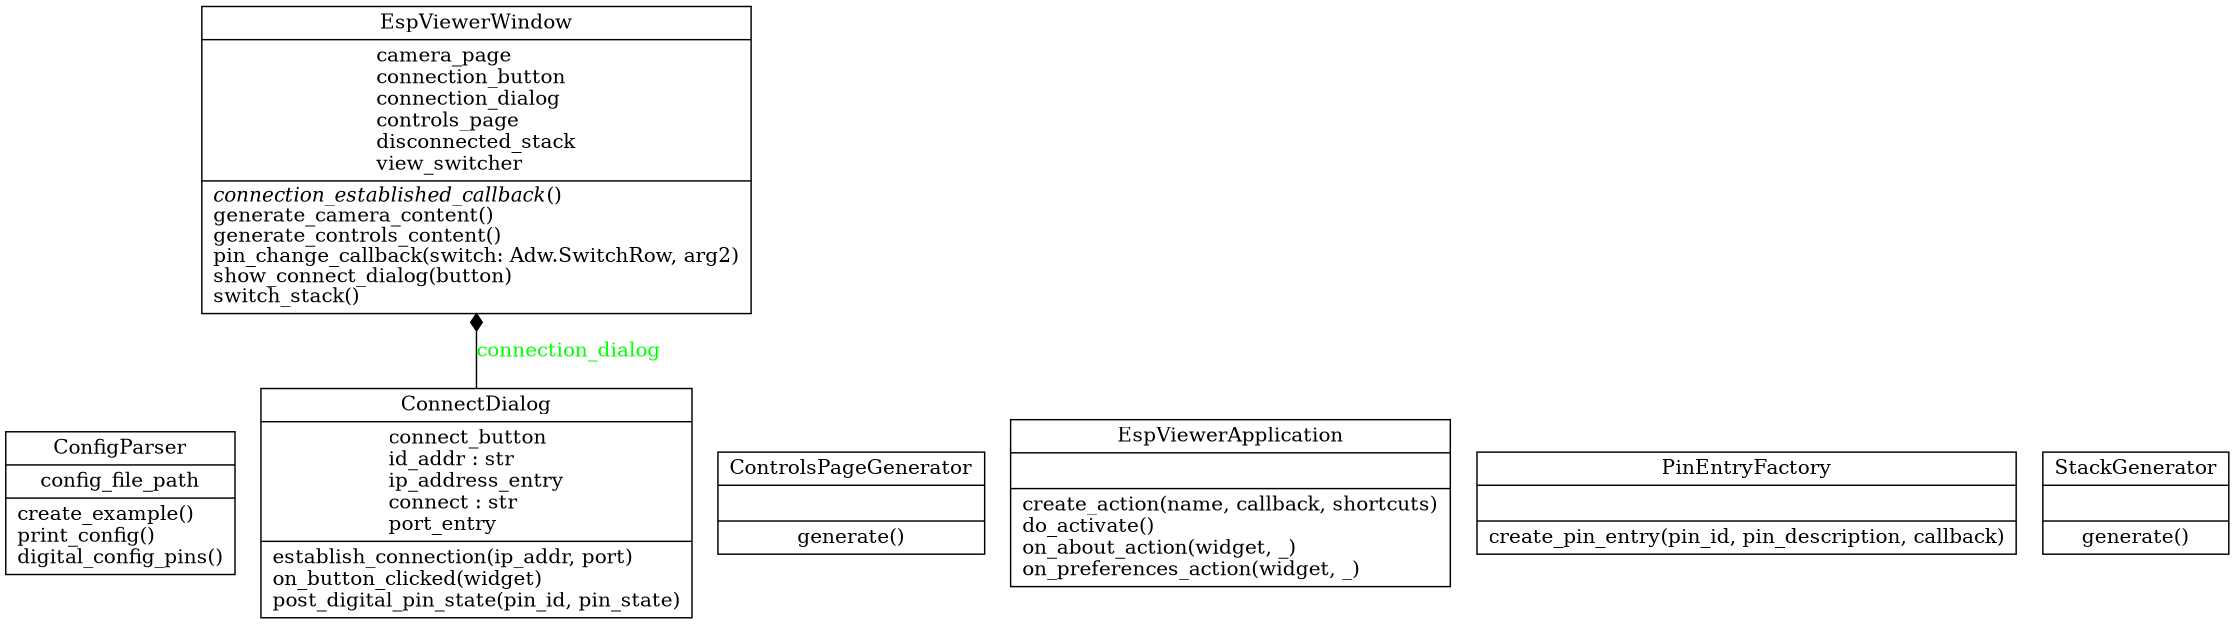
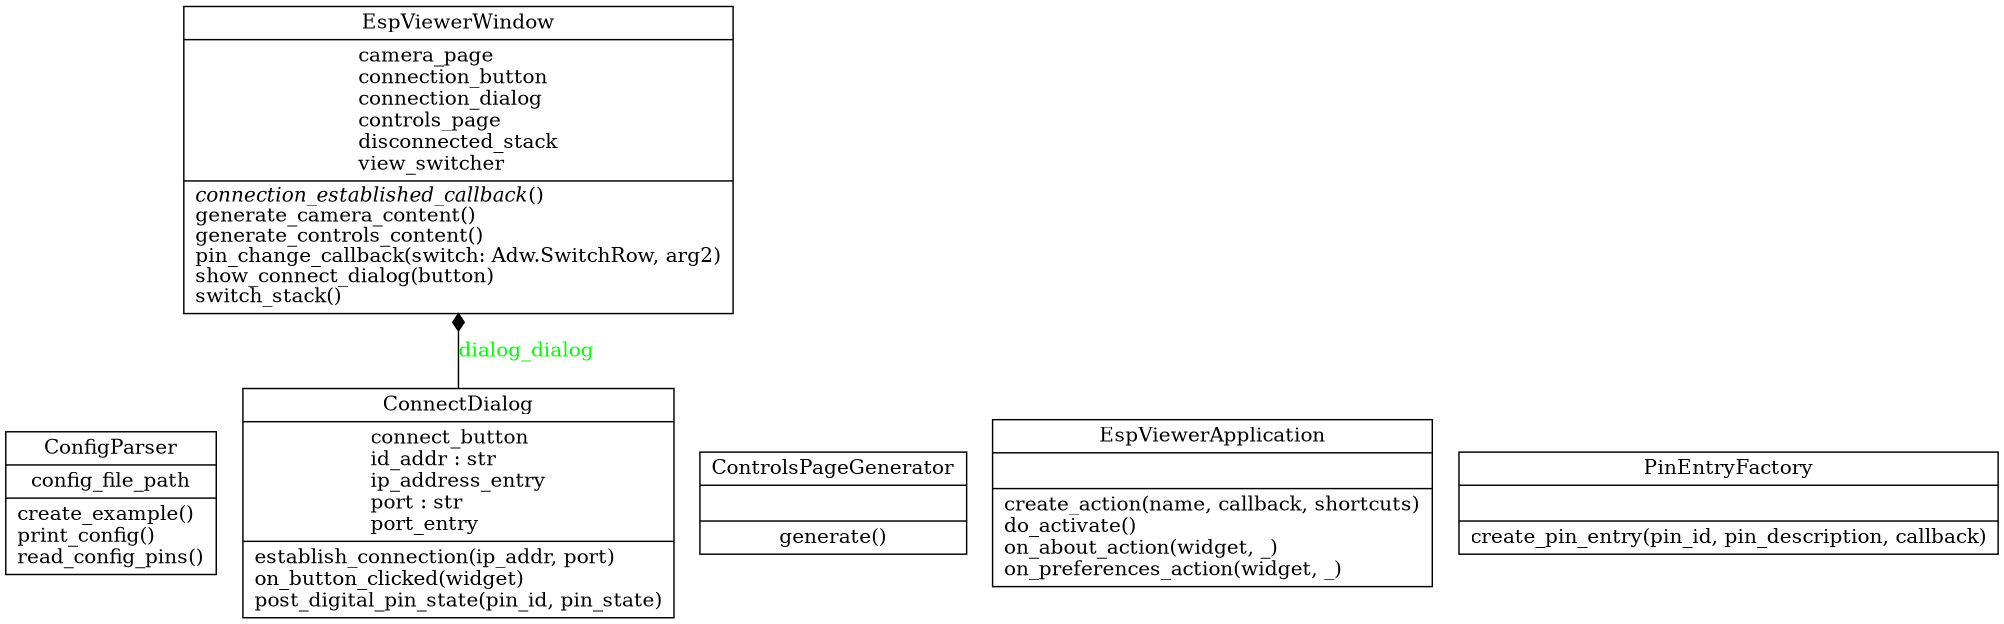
(569, 351) -> (526, 351)
(453, 502) -> (417, 502)
(2136, 503) -> none
(120, 557) -> (111, 557)
